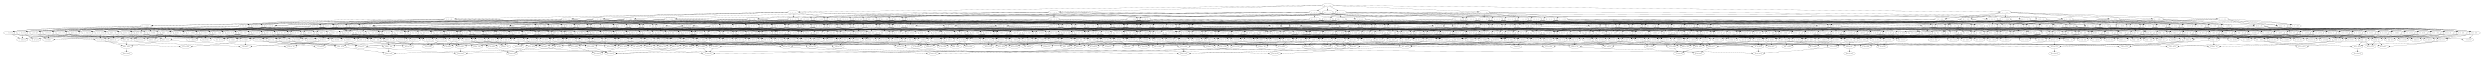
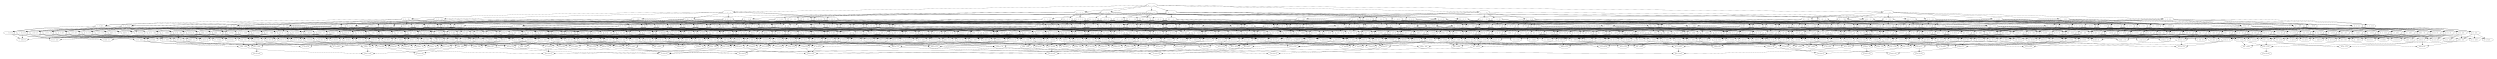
none -> (2201, 40)
